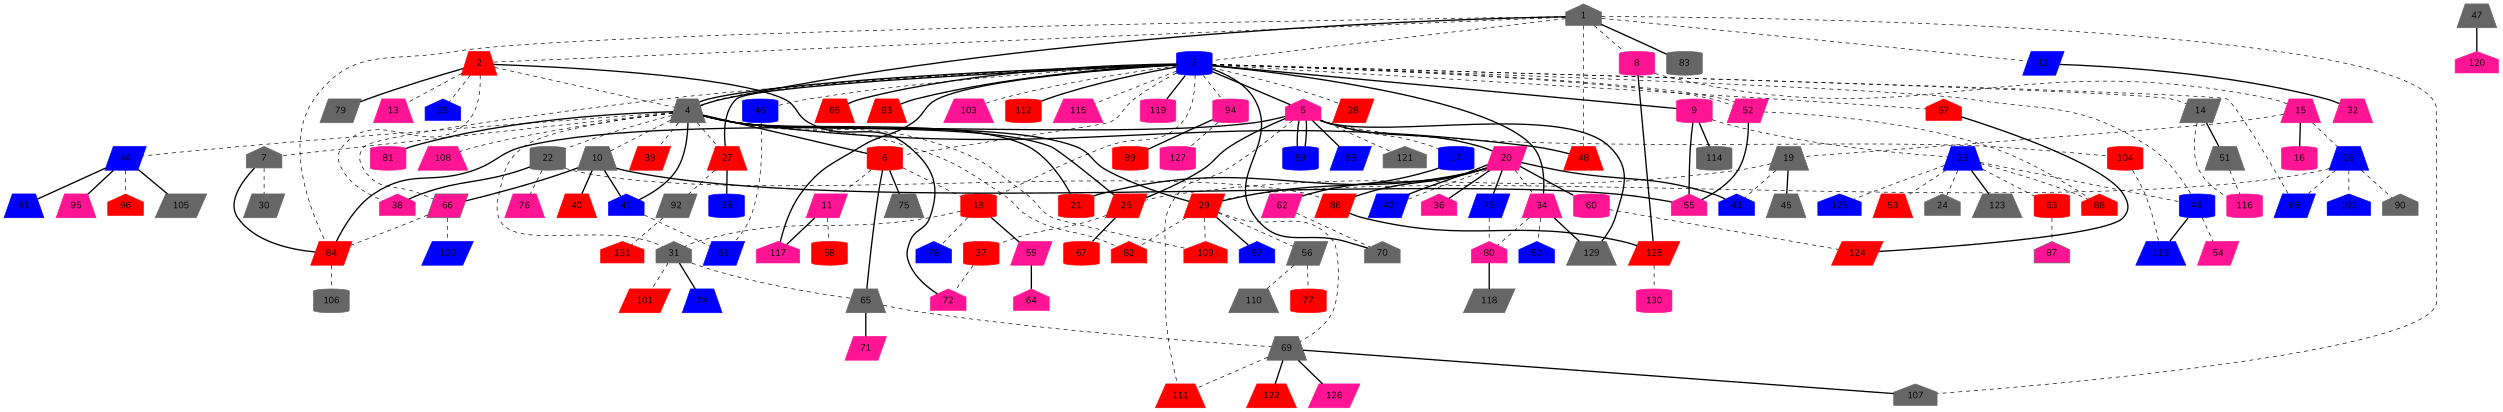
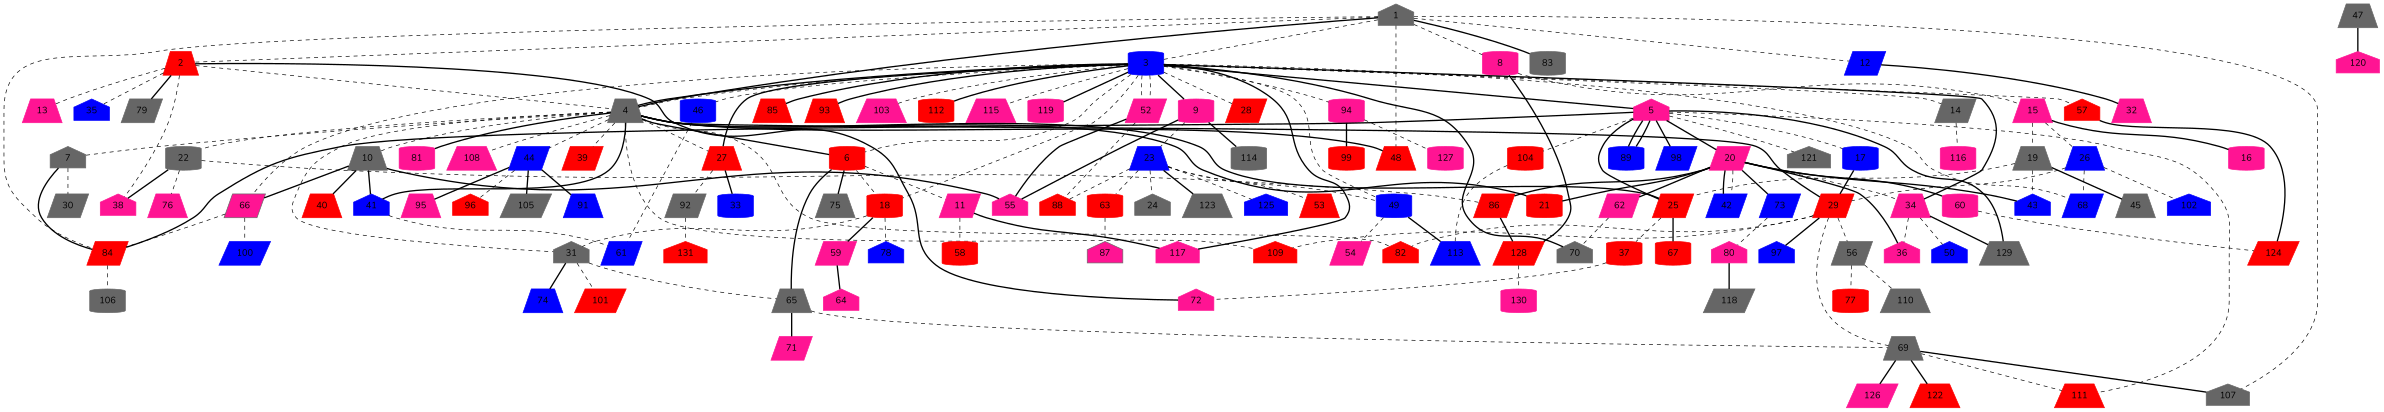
(2225, 158) -> none
(2400, 206) -> none
(1509, 235) -> (1906, 230)
